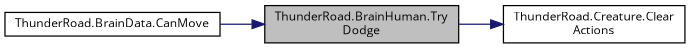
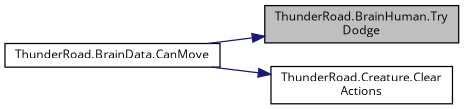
(475, 24) -> (235, 70)
